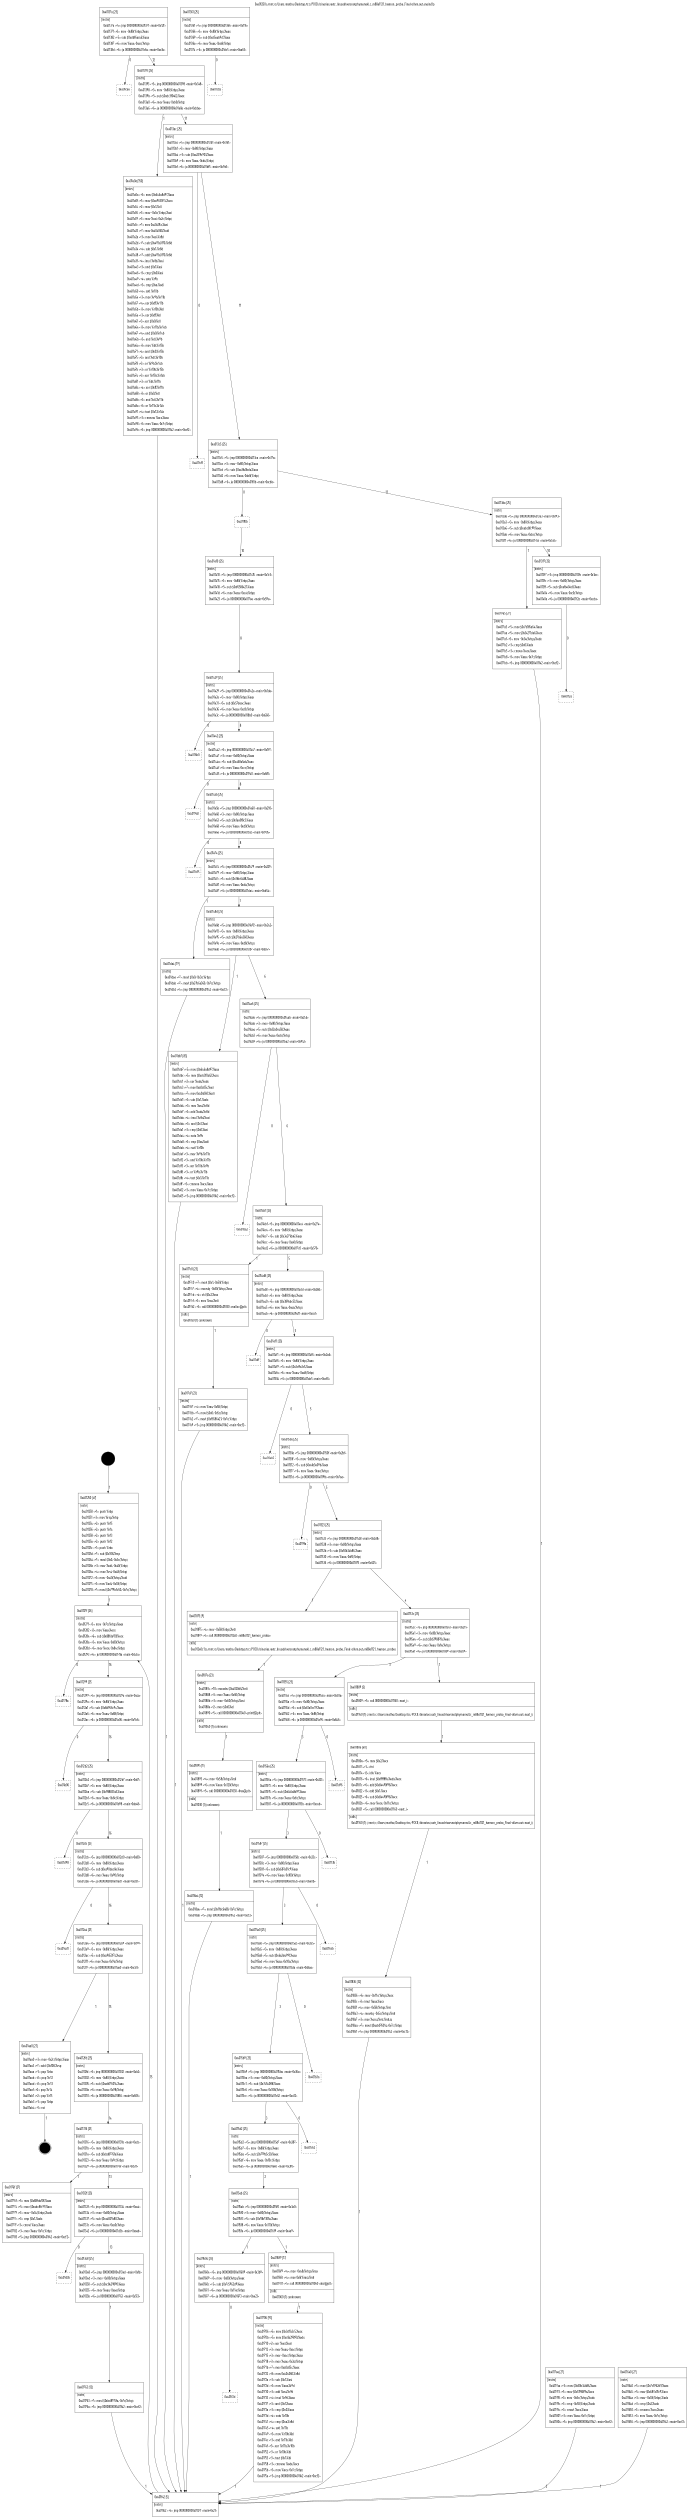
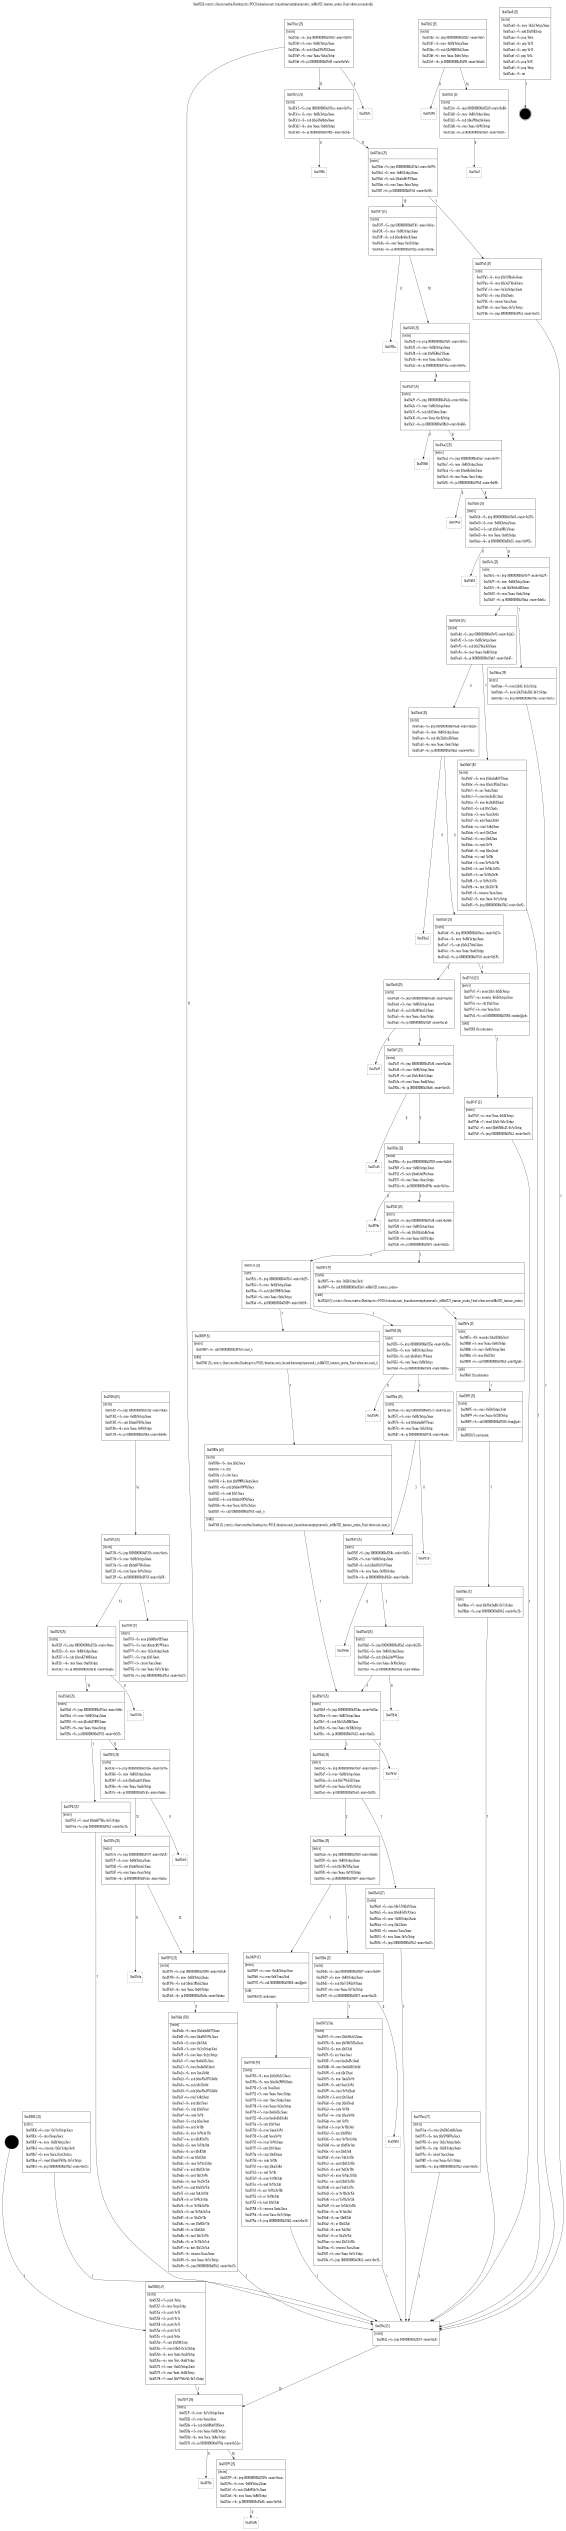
(183, 118) -> (187, 968)
(241, 541) -> (419, 288)
(108, 1742) -> none
none -> (112, 1744)
none -> (135, 1816)
none -> (383, 1840)
(407, 1902) -> (318, 1611)
(108, 1949) -> none
none -> (348, 2142)
